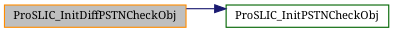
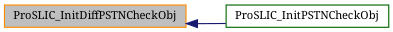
(200, 9) -> (212, 24)
